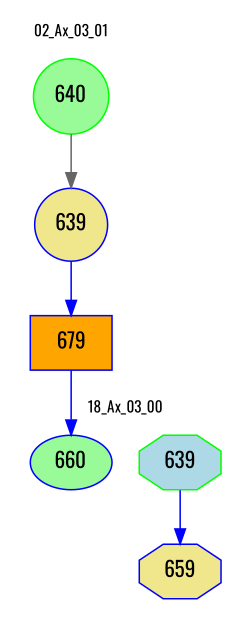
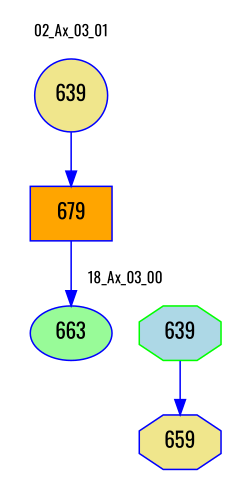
(71, 96) -> none
(71, 462) -> (71, 333)
